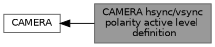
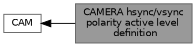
(32, 23) -> (22, 23)
